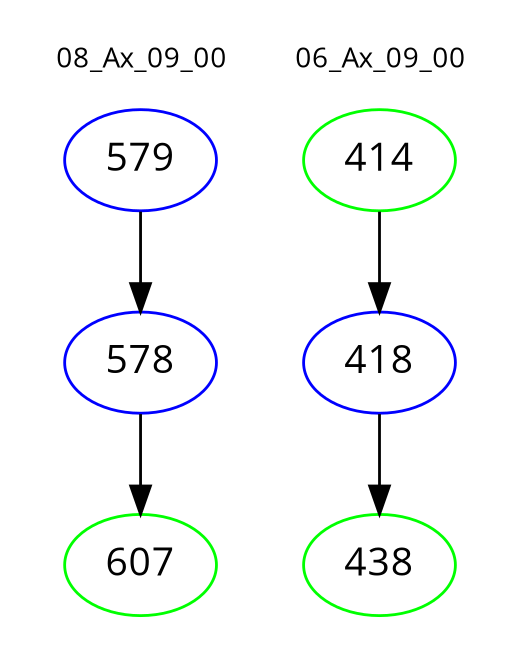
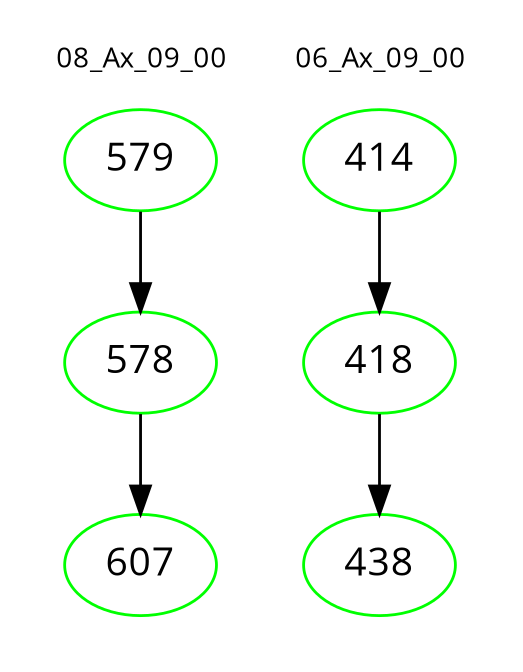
(141, 160) -> (141, 160)
(141, 363) -> (141, 363)
(380, 363) -> (380, 363)
